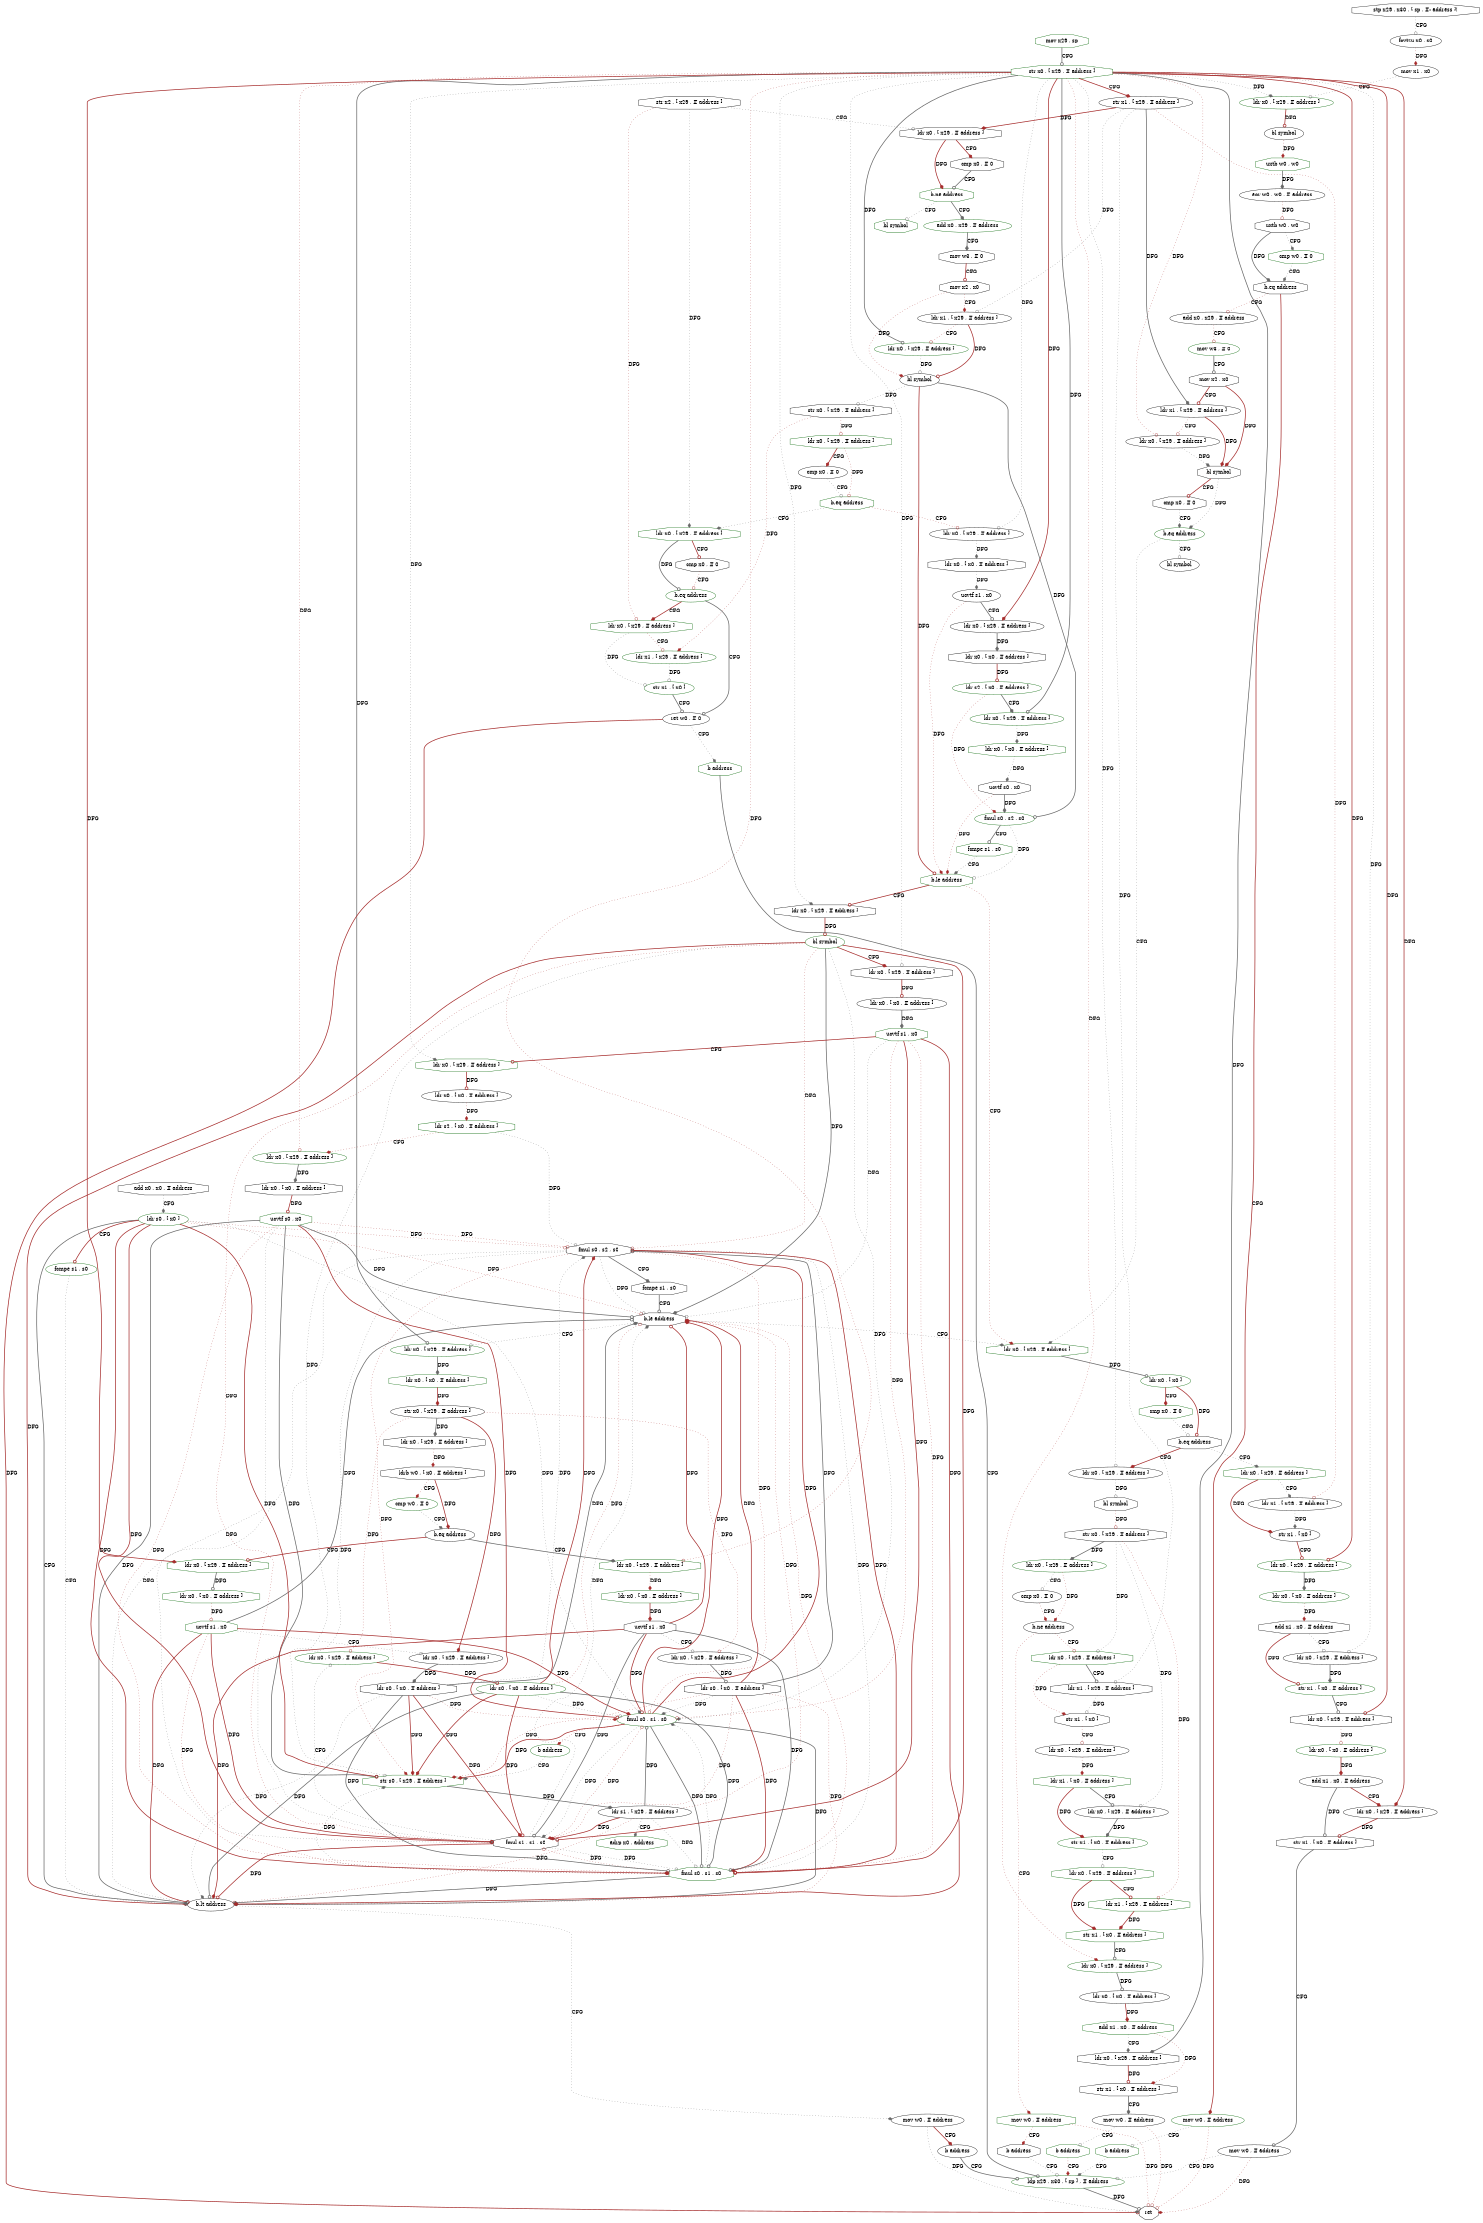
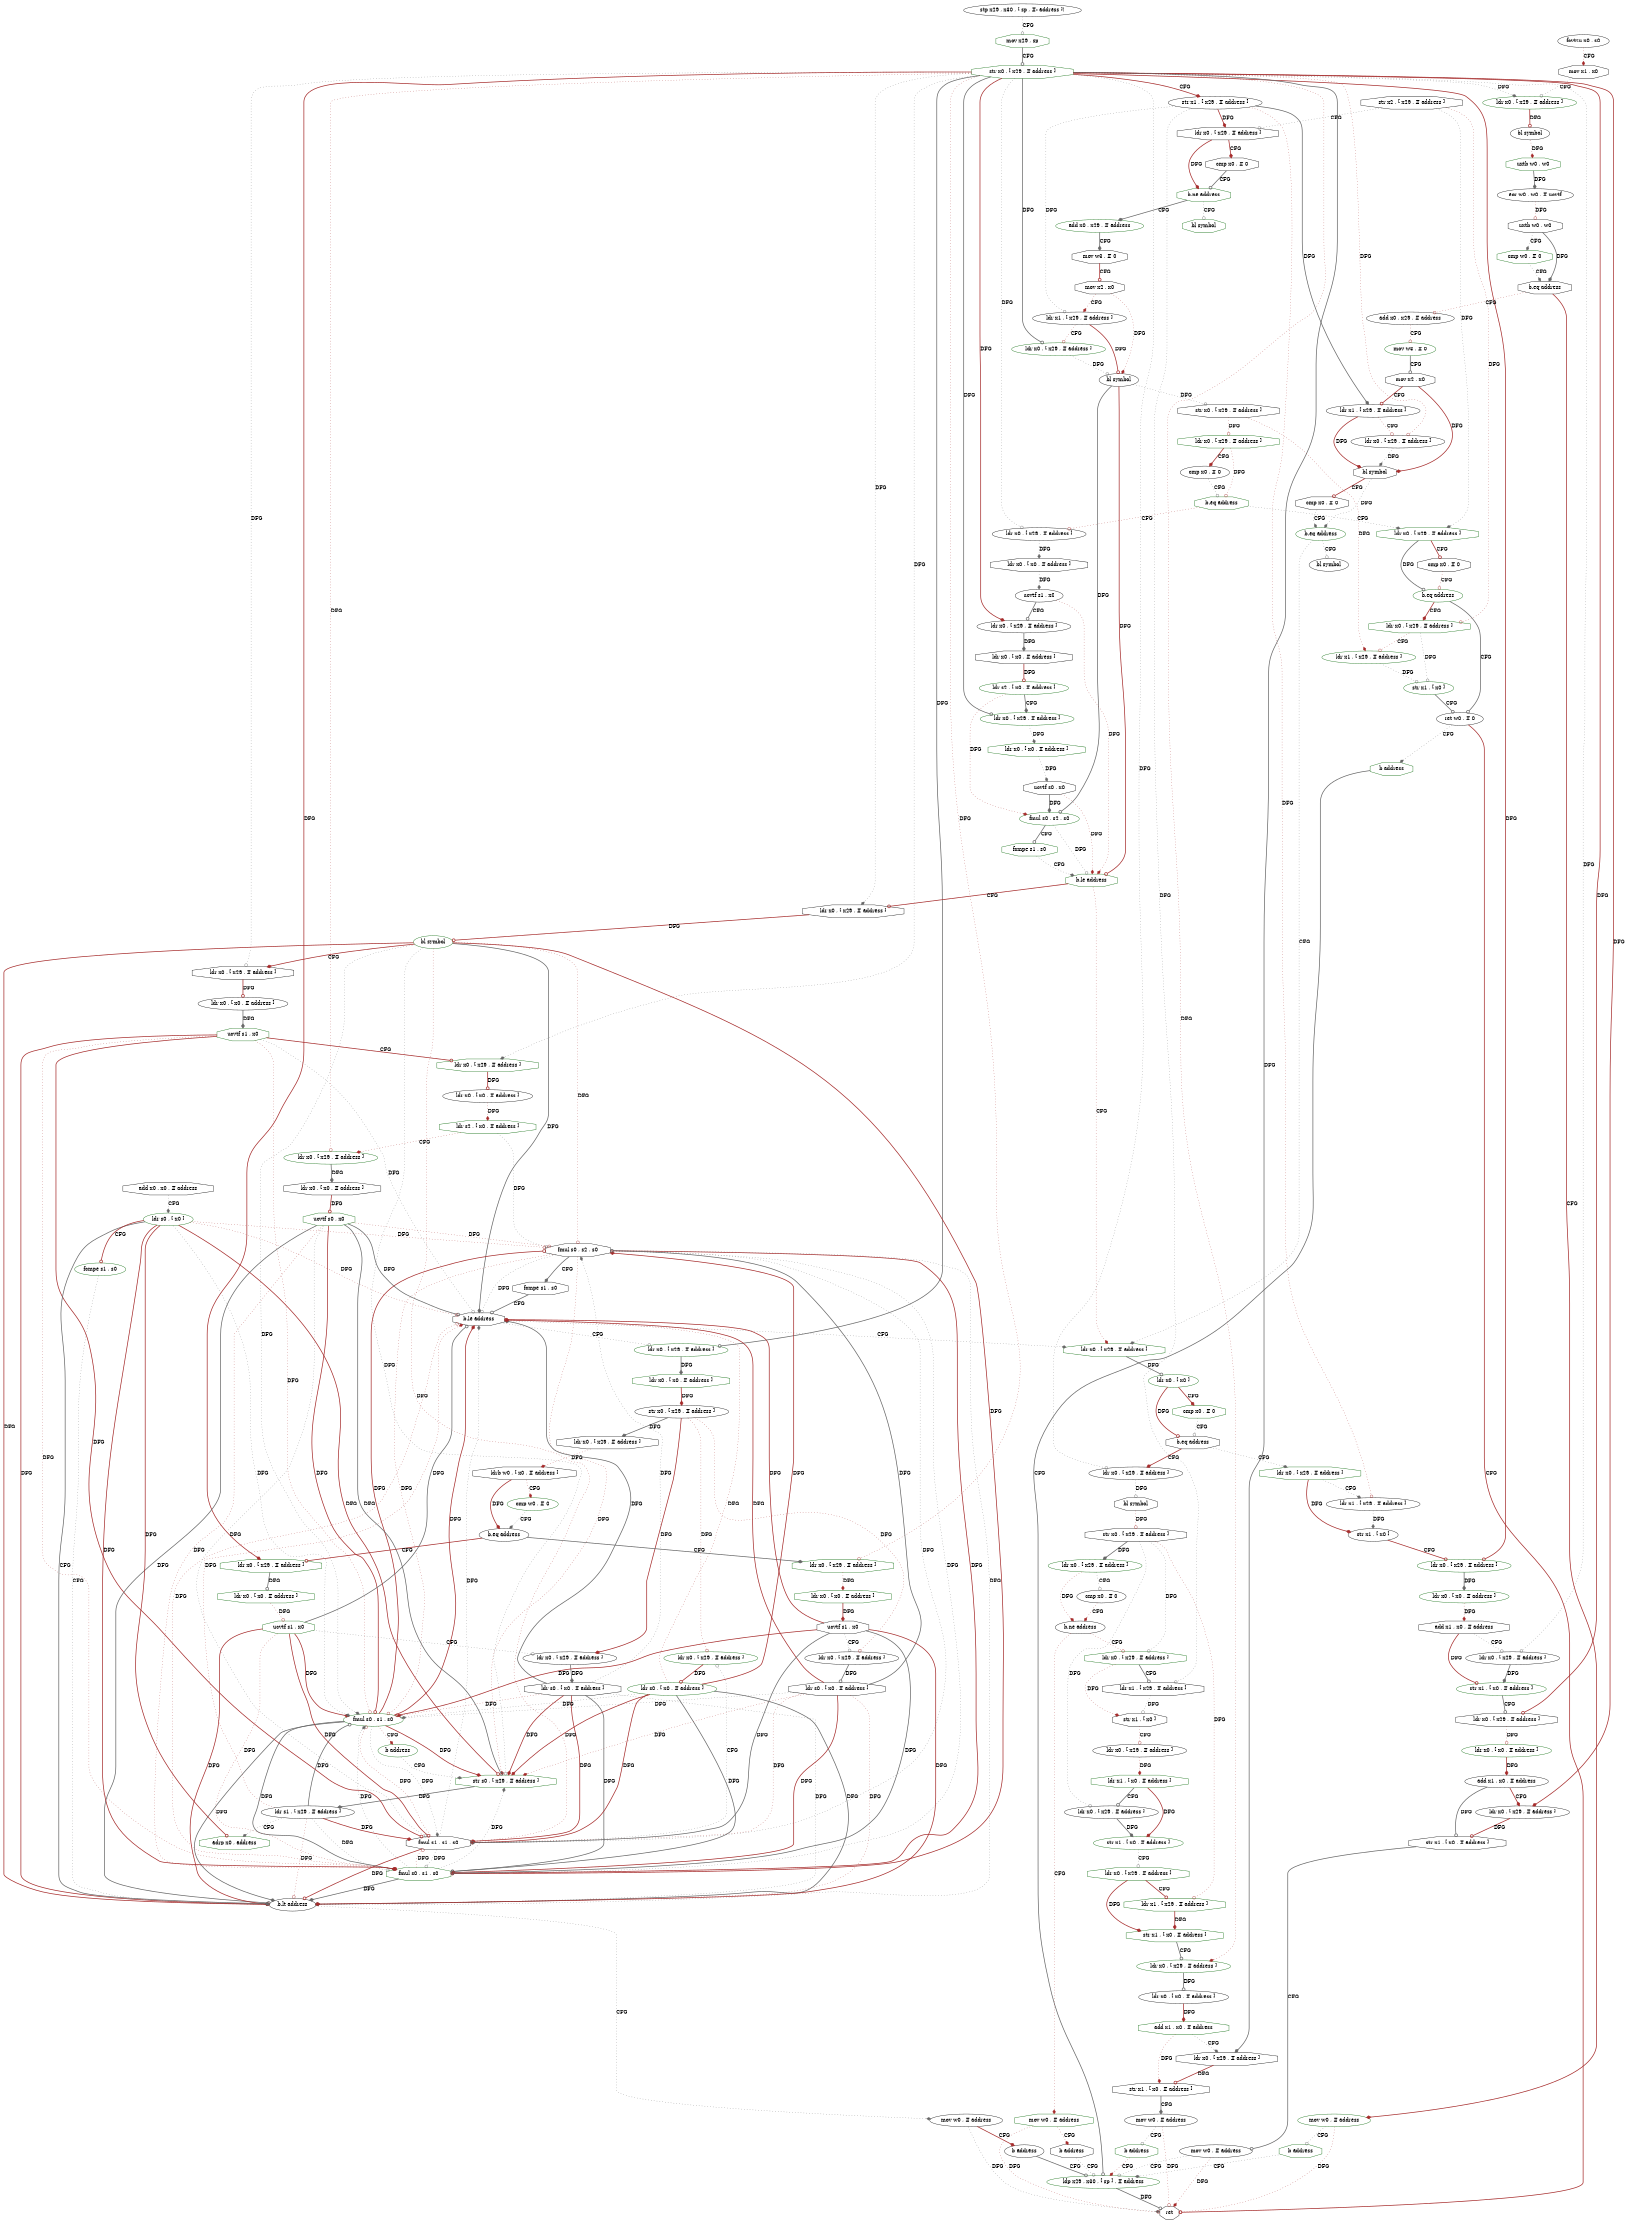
(1416, 10) -> (1022, 10)
(1416, 24) -> (1022, 24)
(1422, 56) -> (1589, 56)
(1416, 72) -> (1583, 72)
(1282, 195) -> (1535, 195)
(12, 1473) -> (1491, 1473)
(149, 1634) -> (145, 1542)
